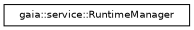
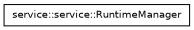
(97, 15) -> (97, 15)
